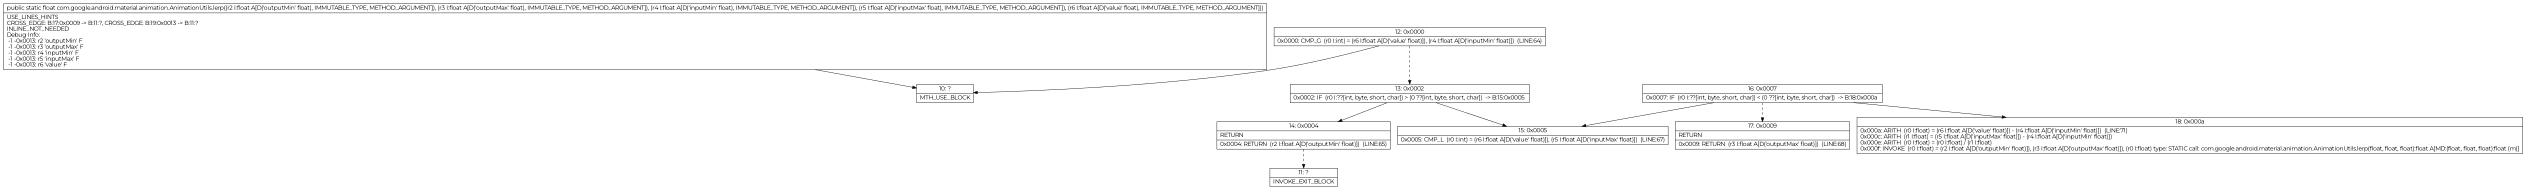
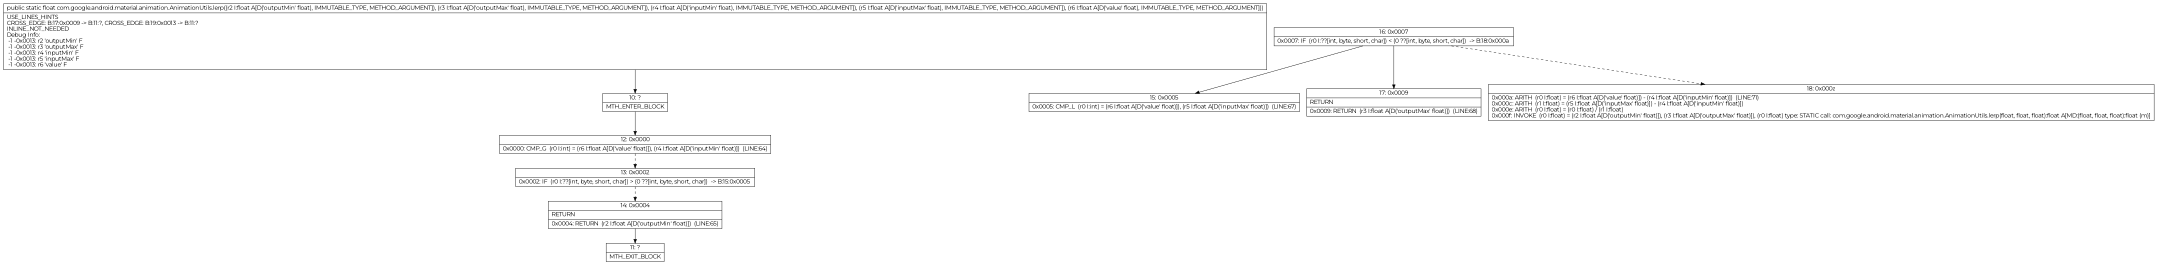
(1180, 81) -> (635, 121)
(945, 98) -> (635, 107)
(1762, 110) -> (1394, 65)
(1928, 110) -> (1576, 65)
(1364, 111) -> (635, 192)
(1469, 114) -> none
(1304, 157) -> (635, 234)
(1304, 182) -> (635, 257)
